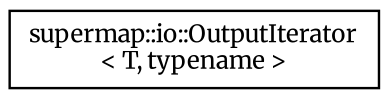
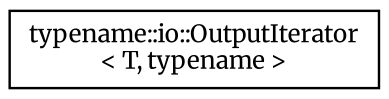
(194, 49) -> (194, 49)
